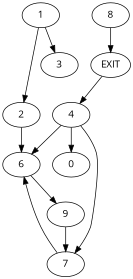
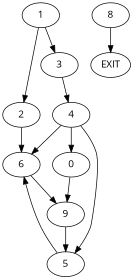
(93, 87) -> (65, 86)
none -> (69, 186)
(66, 264) -> (66, 264)
